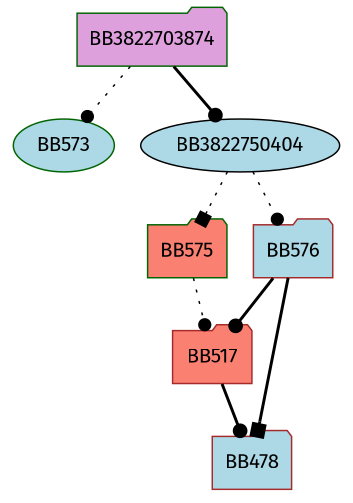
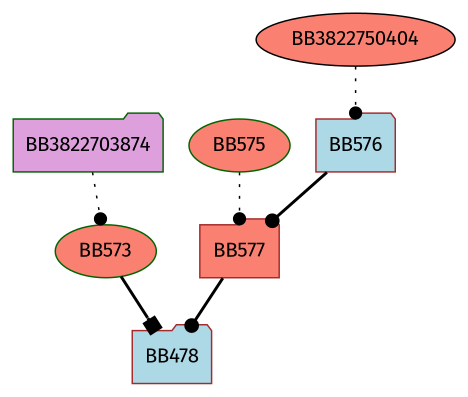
(193, 89) -> none
(64, 145) -> (106, 251)
(240, 145) -> (356, 40)
(217, 192) -> none
(187, 251) -> (240, 145)
(274, 350) -> (134, 297)
(212, 357) -> (240, 251)
